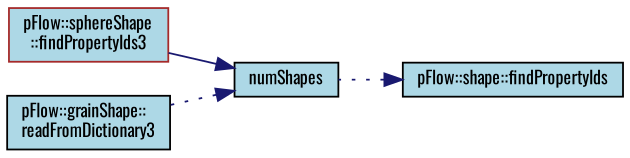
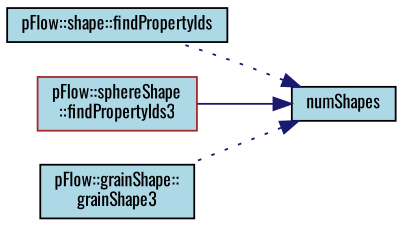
(361, 80) -> (230, 60)
(89, 123) -> (117, 192)
